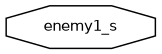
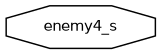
(81, 27) -> (81, 27)
